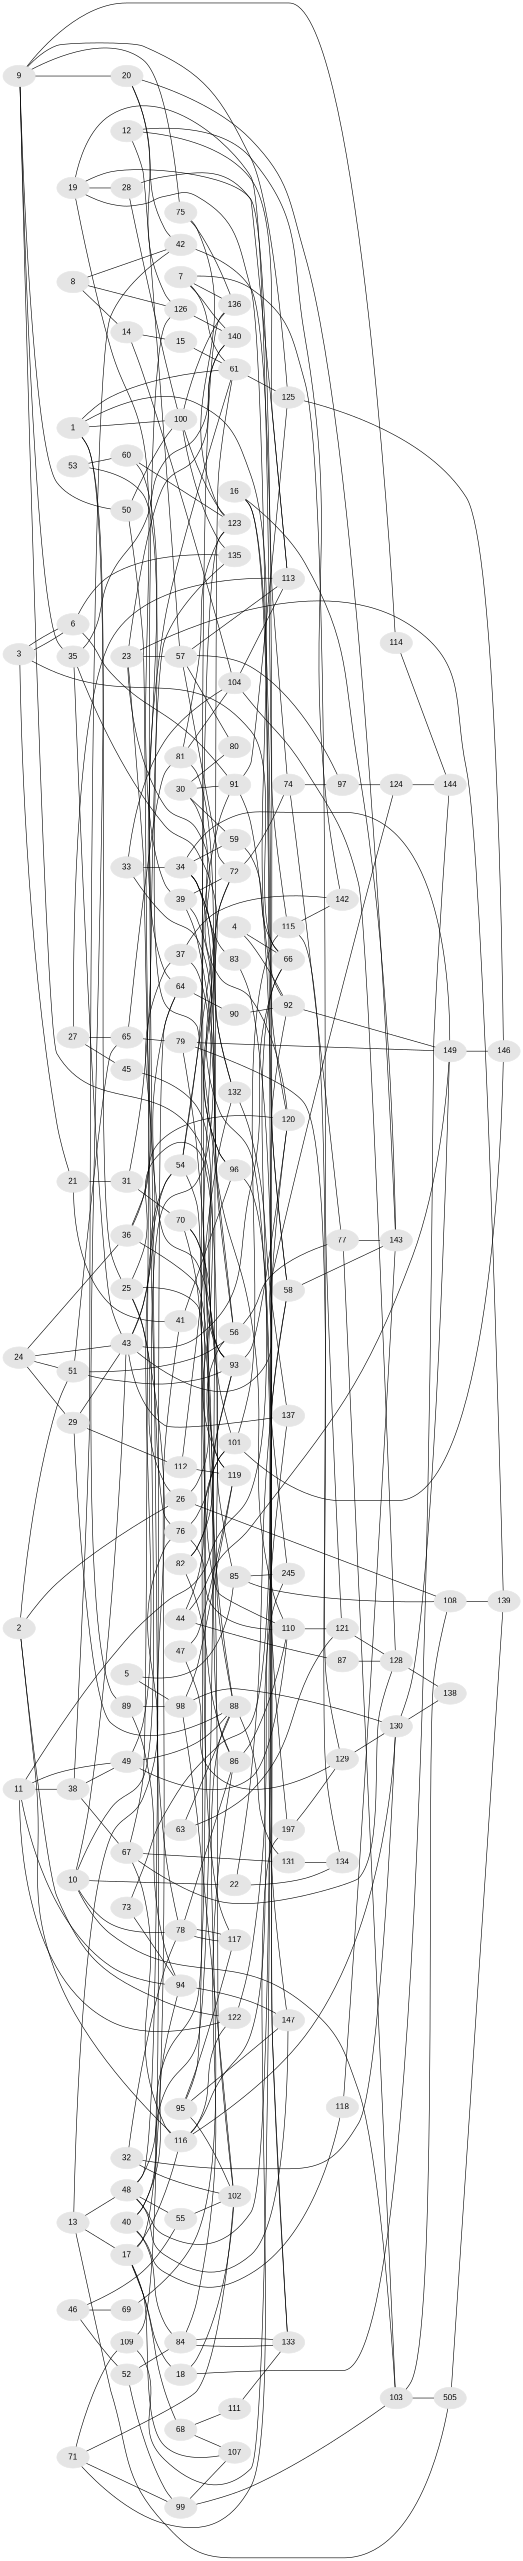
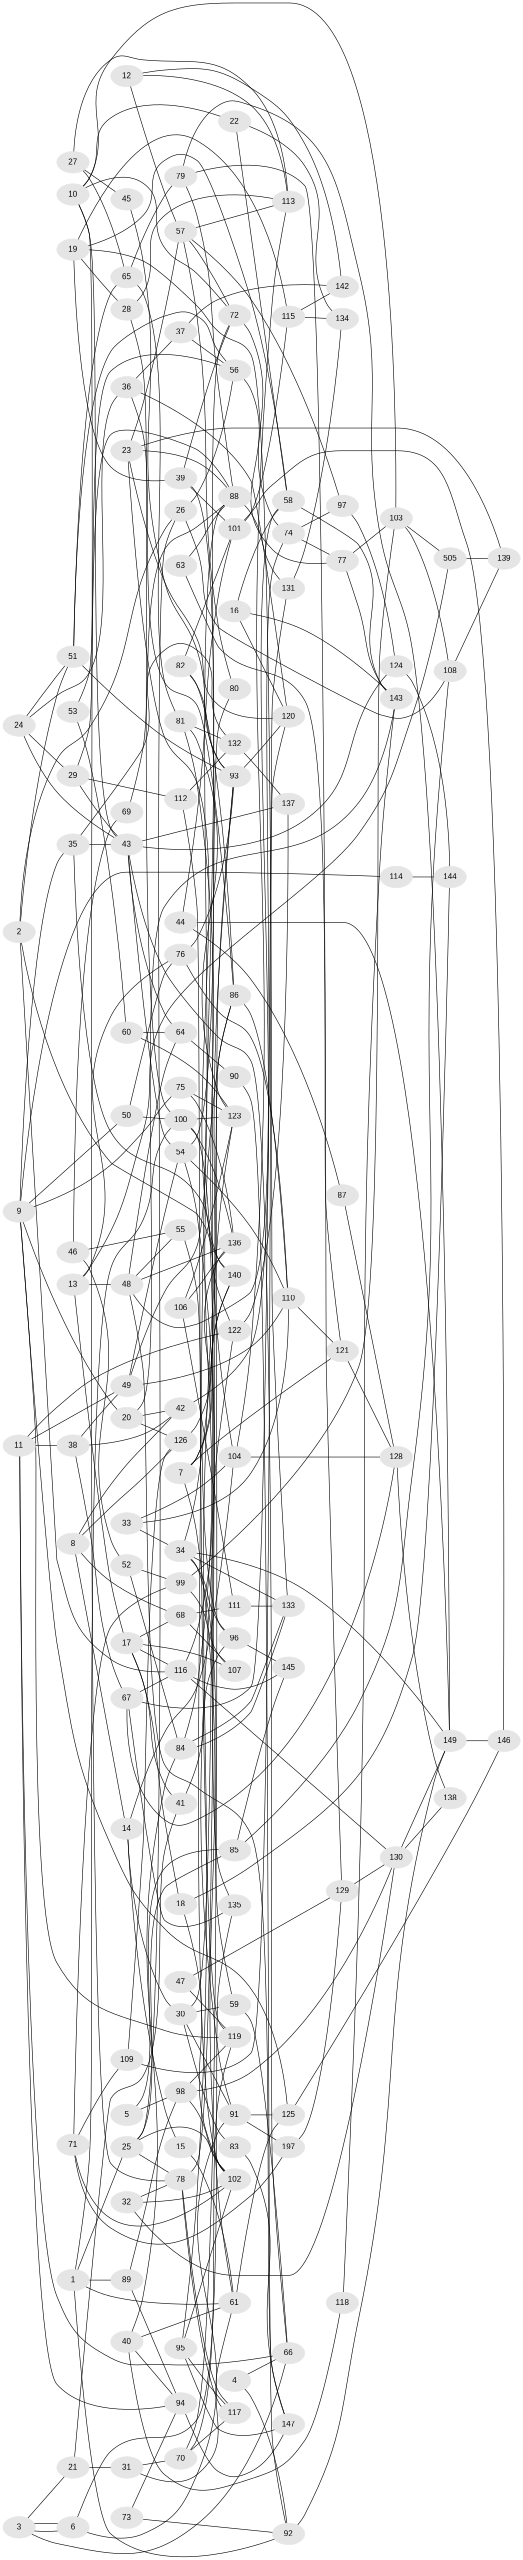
none -> (181, 1308)
(289, 1574) -> (289, 1668)
none -> (120, 1588)
none -> (141, 1934)
